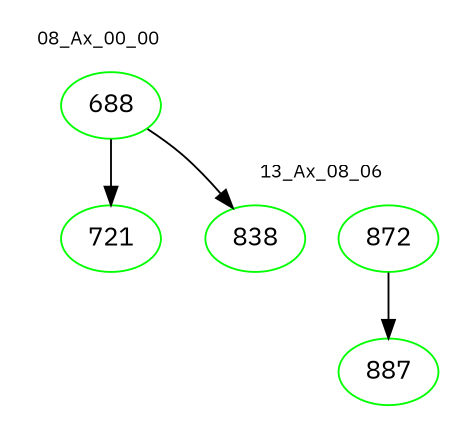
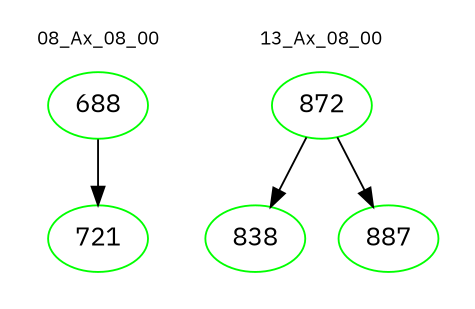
(99, 40) -> (99, 40)
(322, 173) -> (322, 40)
(202, 174) -> (293, 164)
